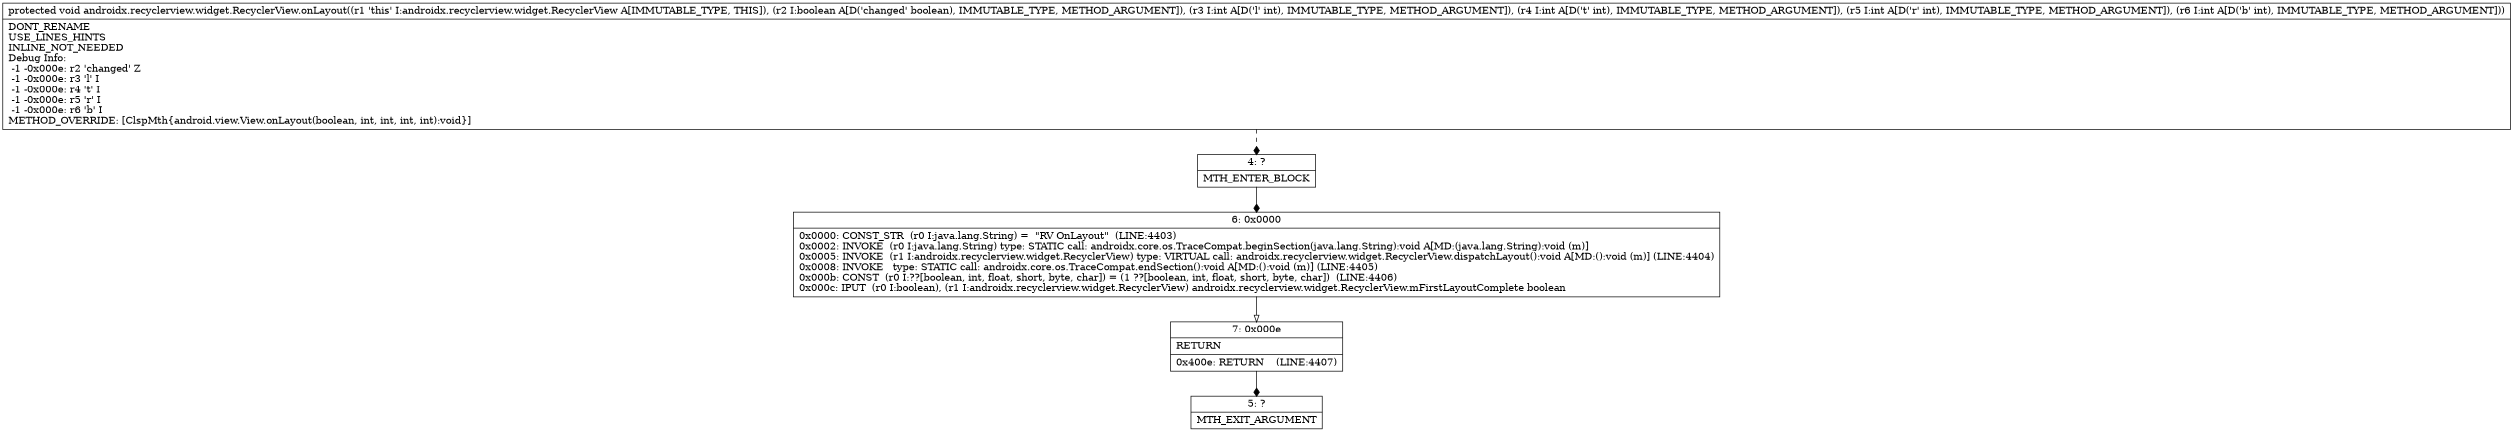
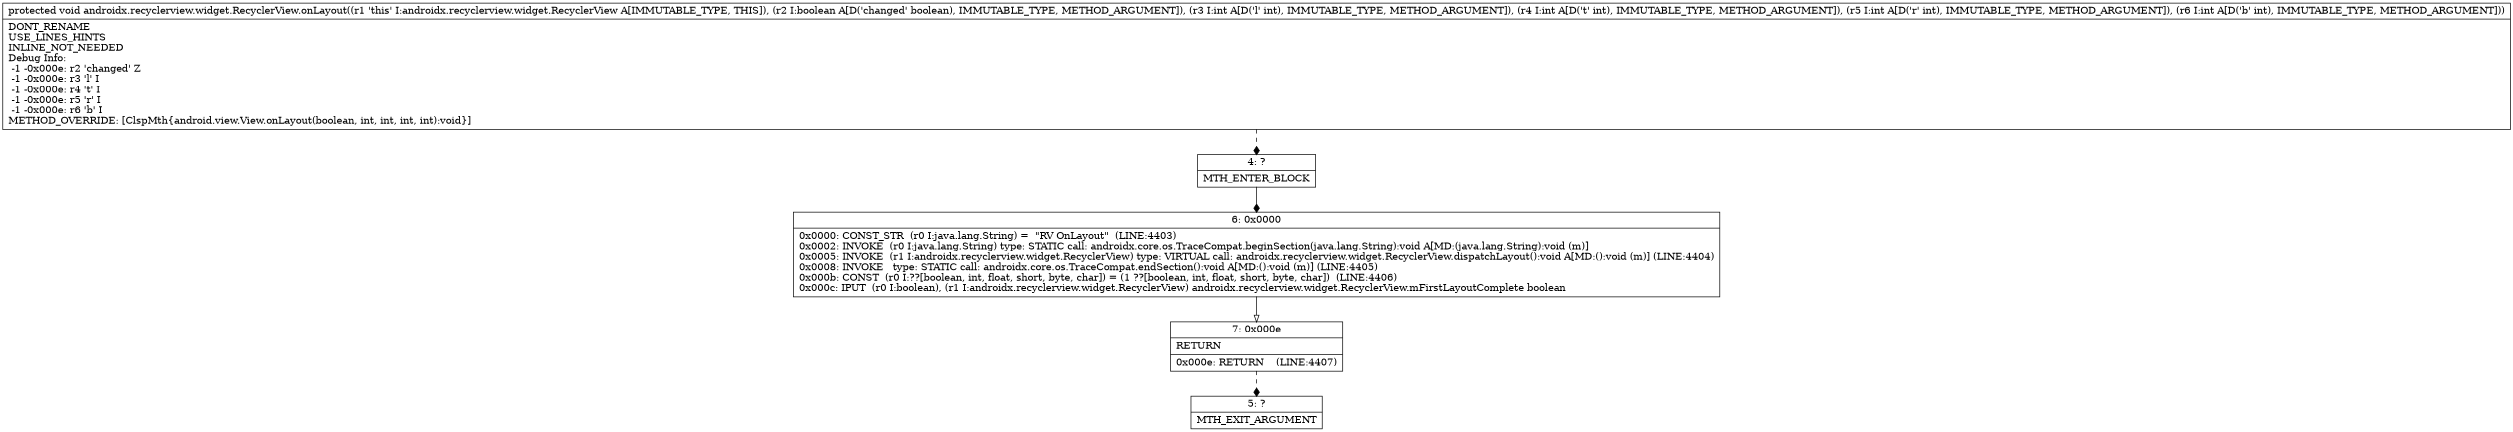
(1257, 362) -> (1257, 362)
(1257, 379) -> (1257, 379)
